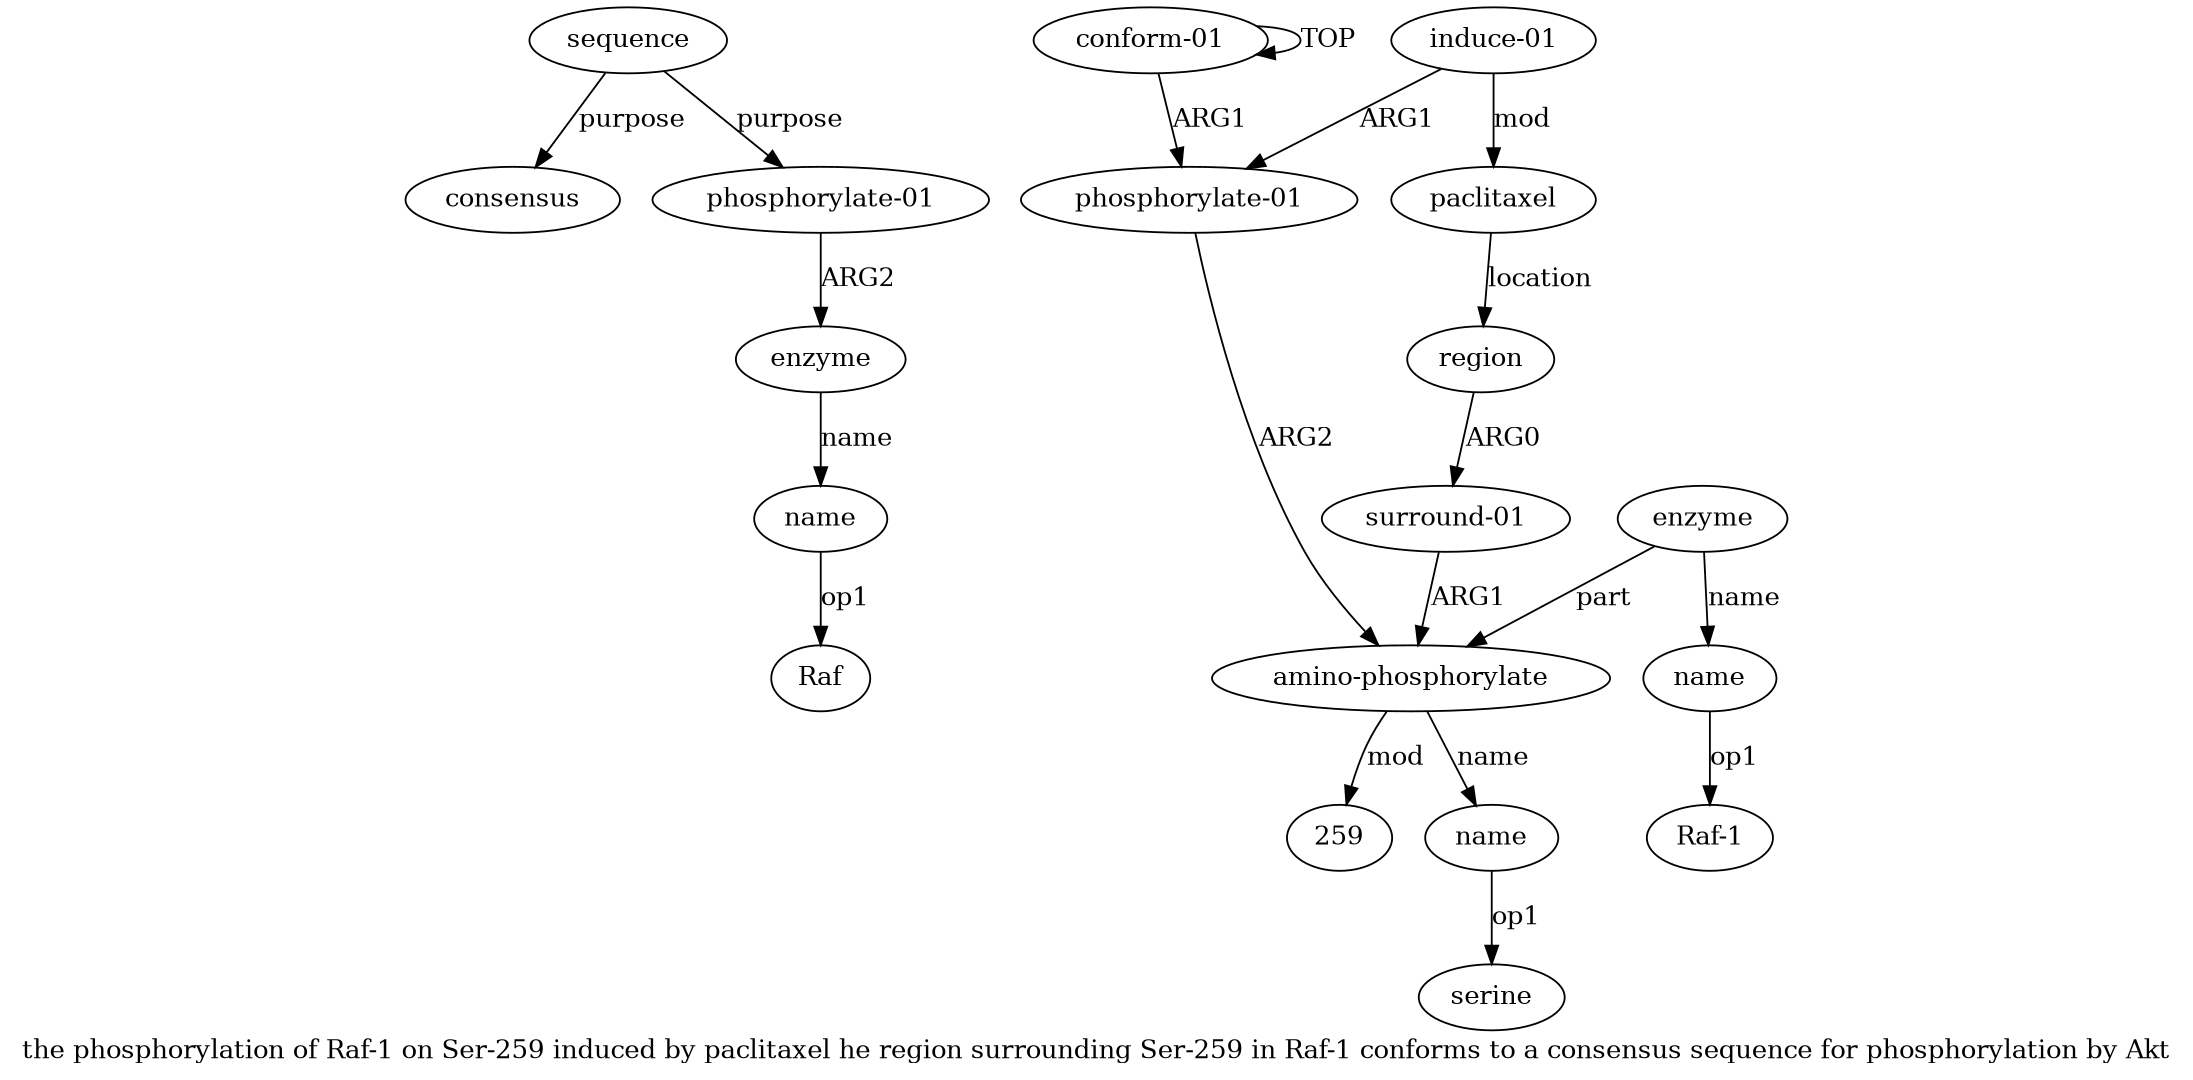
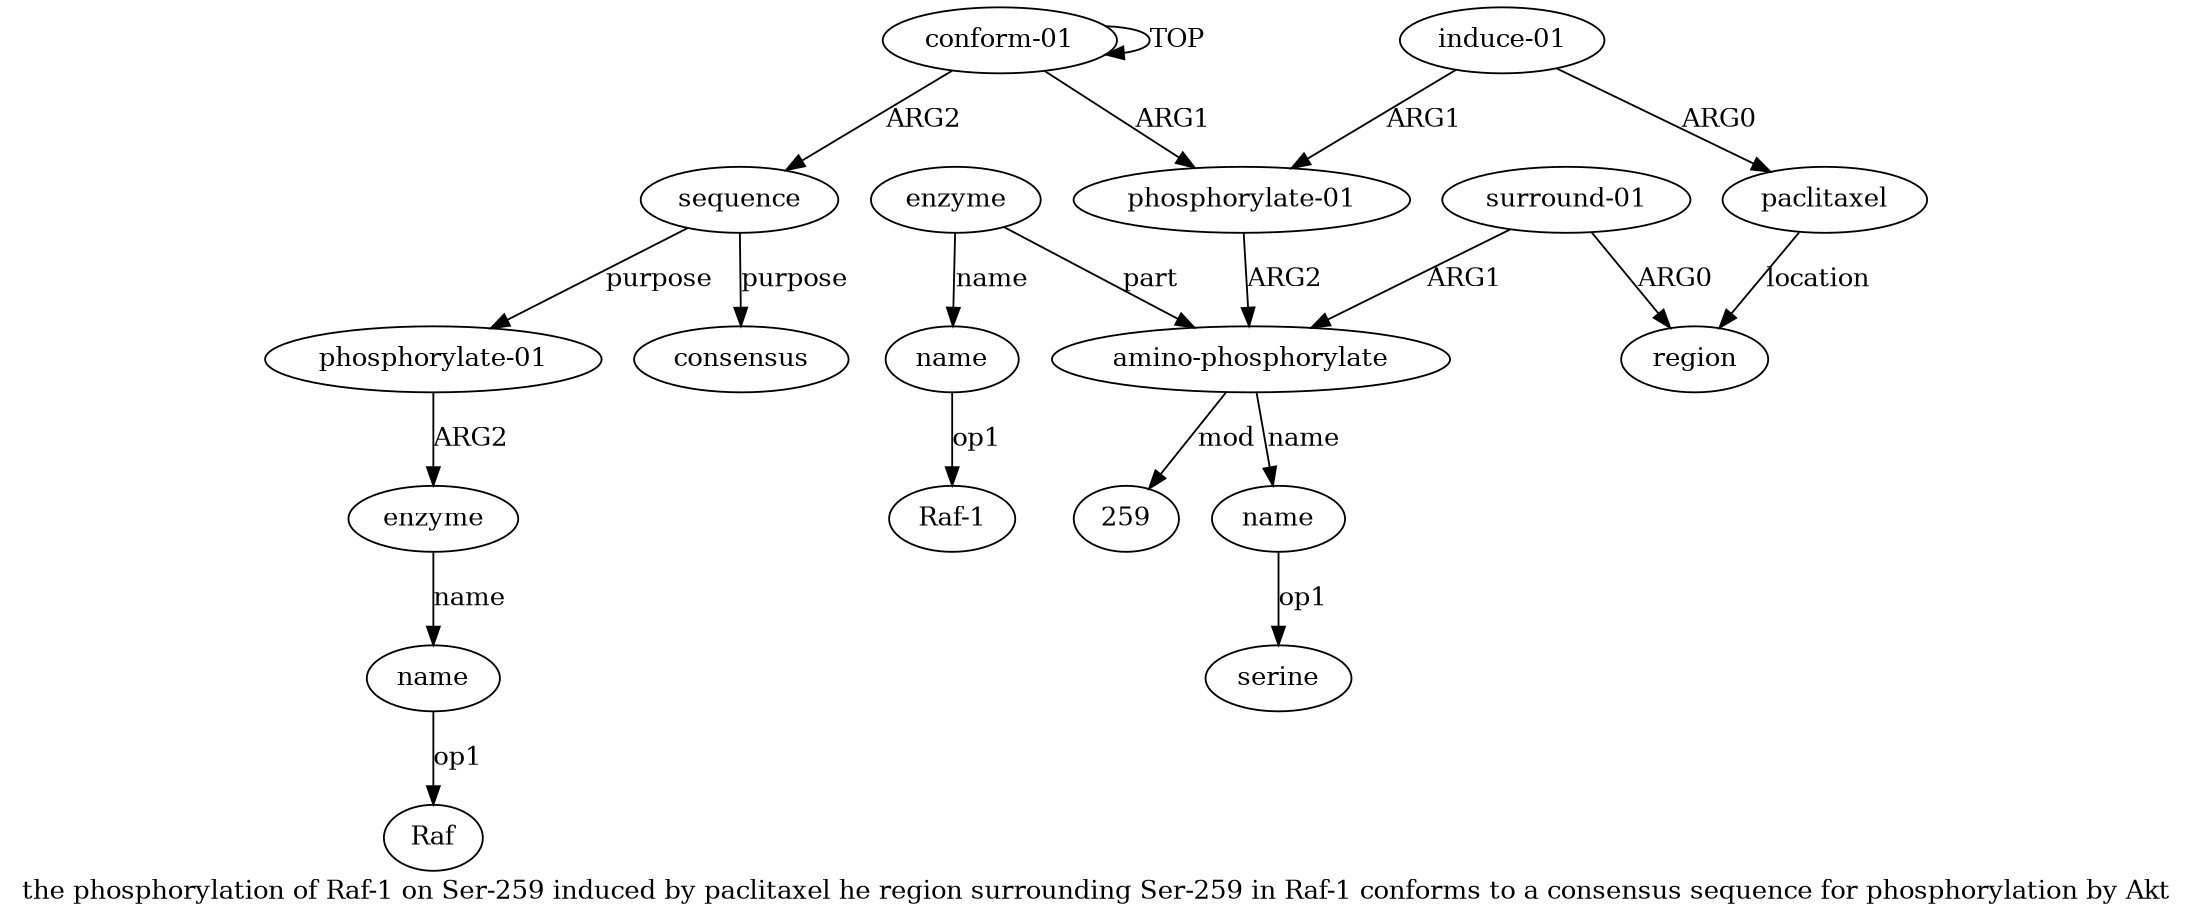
none -> (877, 116)
(1522, 120) -> (1719, 120)
(1465, 430) -> (1625, 273)
